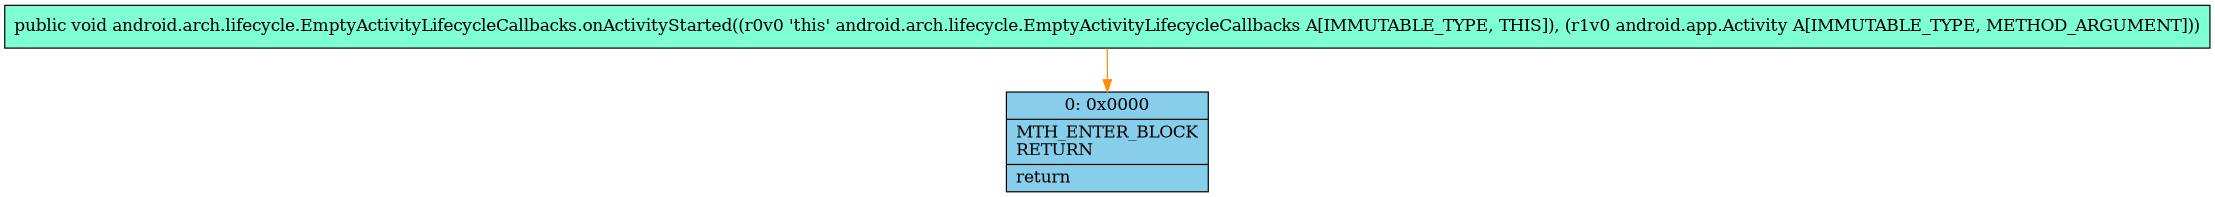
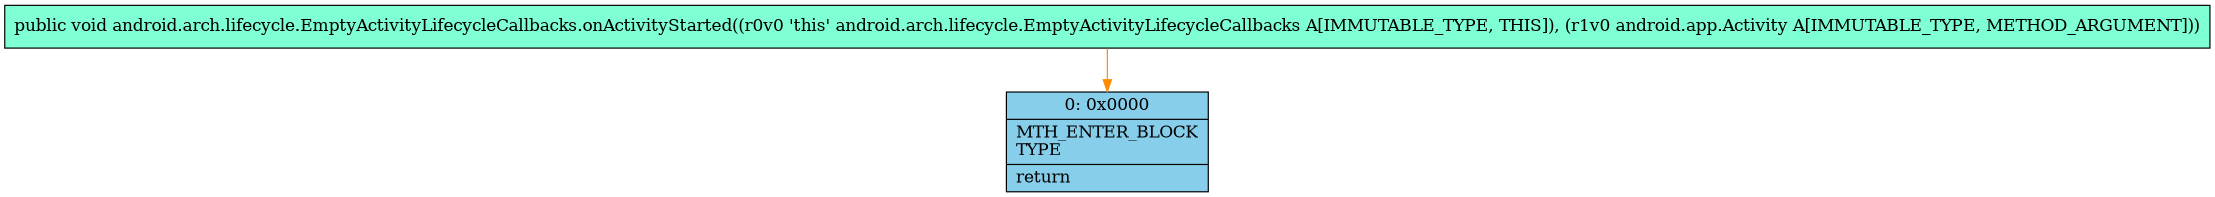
(1054, 150) -> (1039, 150)
